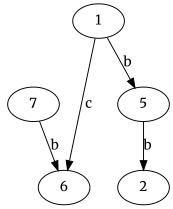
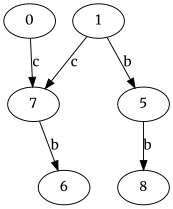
none -> (30, 21)
(82, 99) -> (69, 59)
(144, 188) -> (144, 188)
